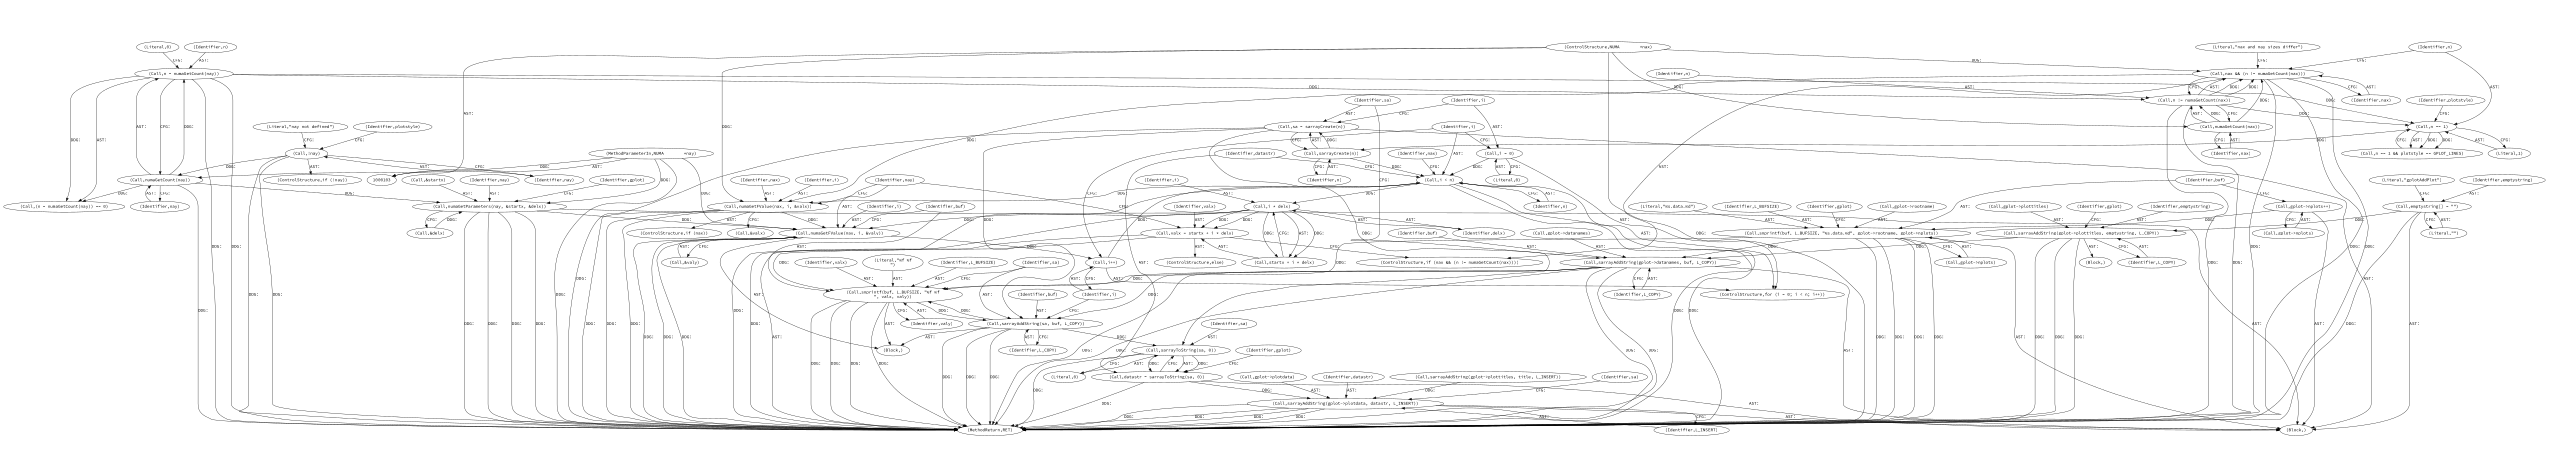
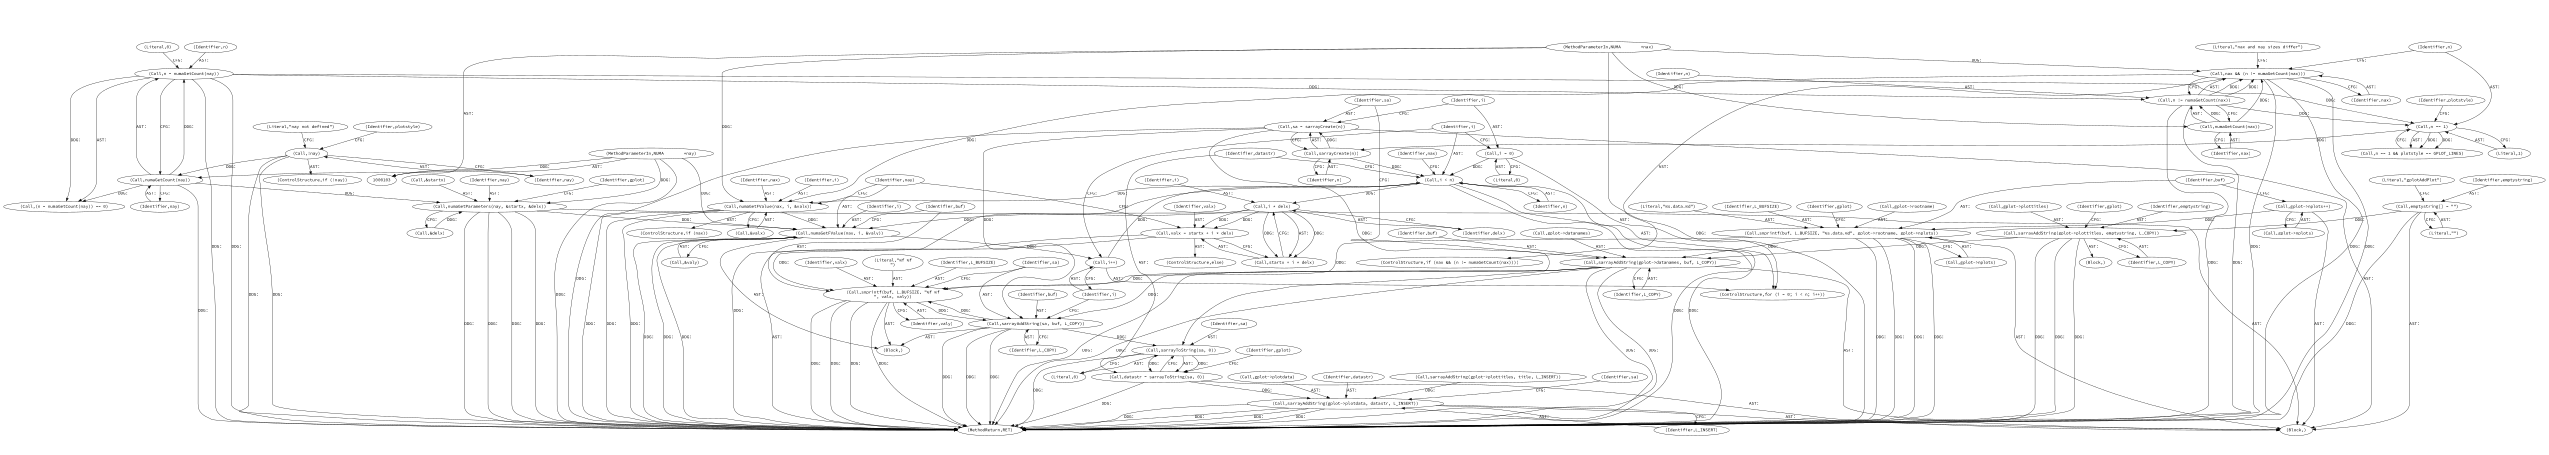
(1608, 47) -> (1608, 47)
(1412, 220) -> (1412, 220)
none -> (762, 222)
(1317, 247) -> (1239, 247)
(751, 271) -> none
